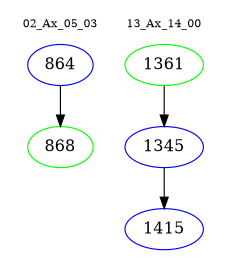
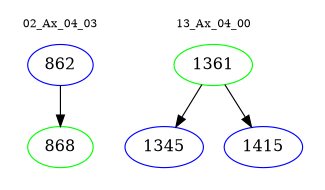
(60, 25) -> (60, 25)
(164, 25) -> (214, 25)
(60, 65) -> (60, 65)
(164, 183) -> (235, 101)
